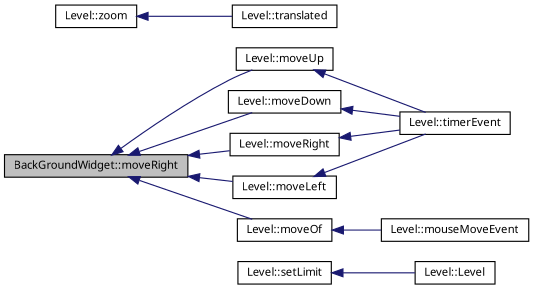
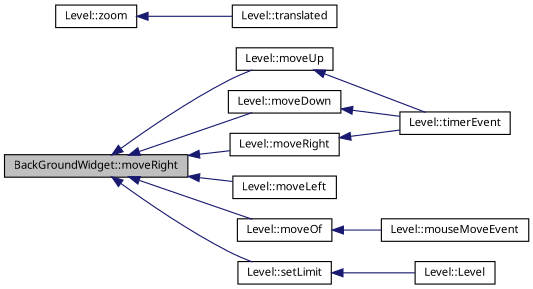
(375, 153) -> none
none -> (185, 226)
